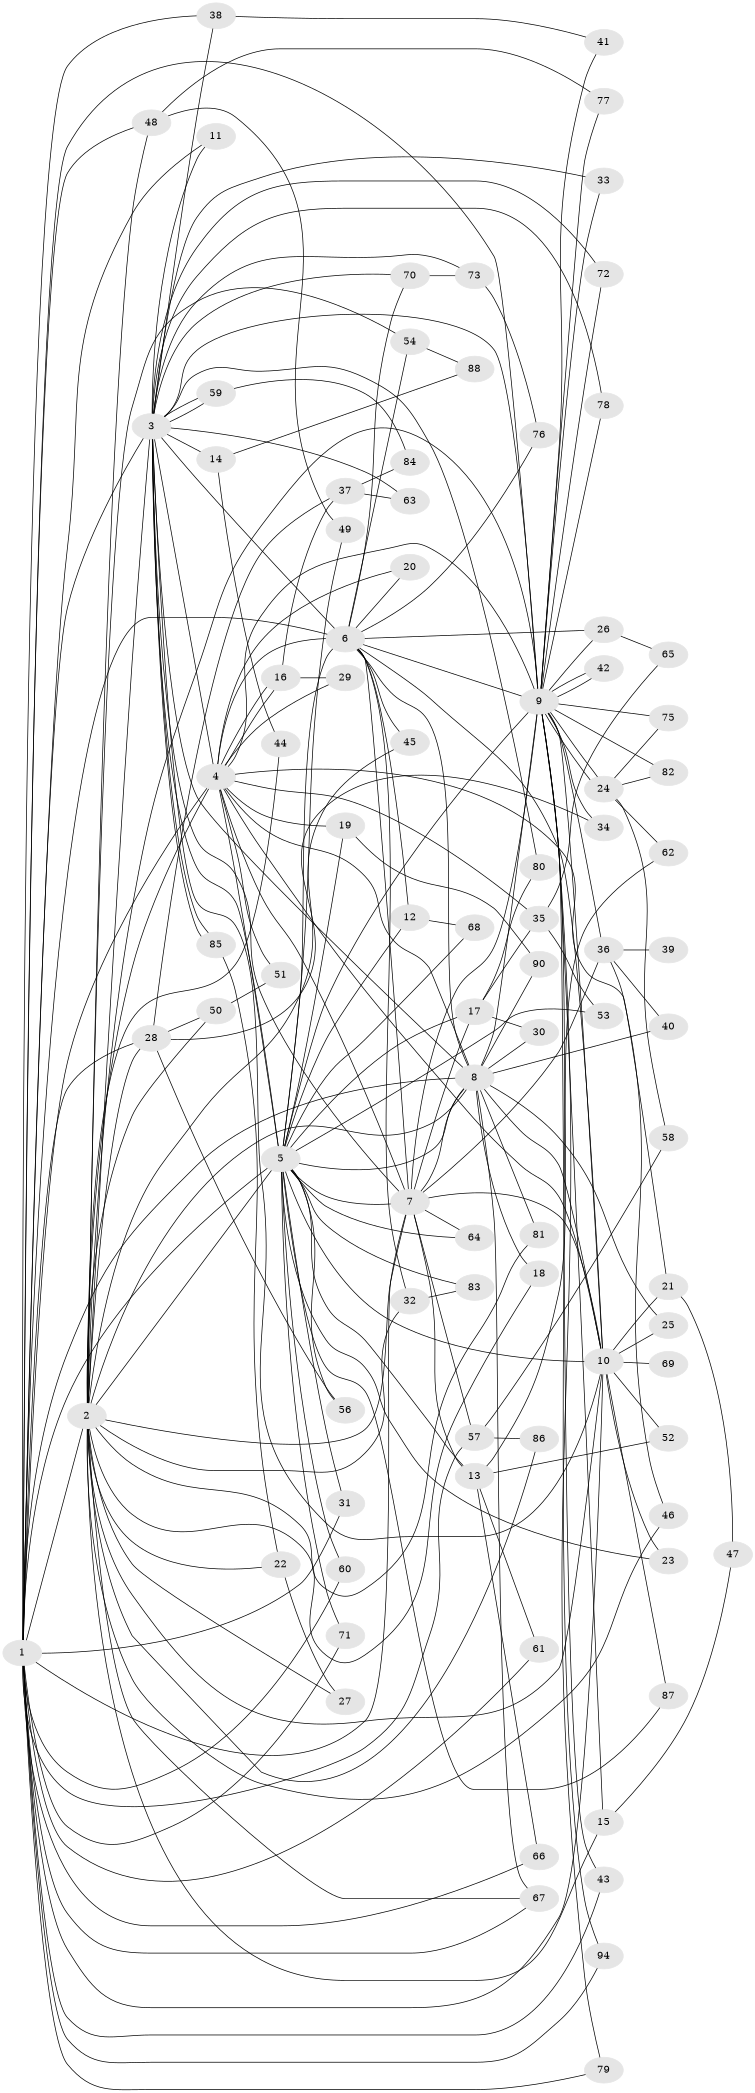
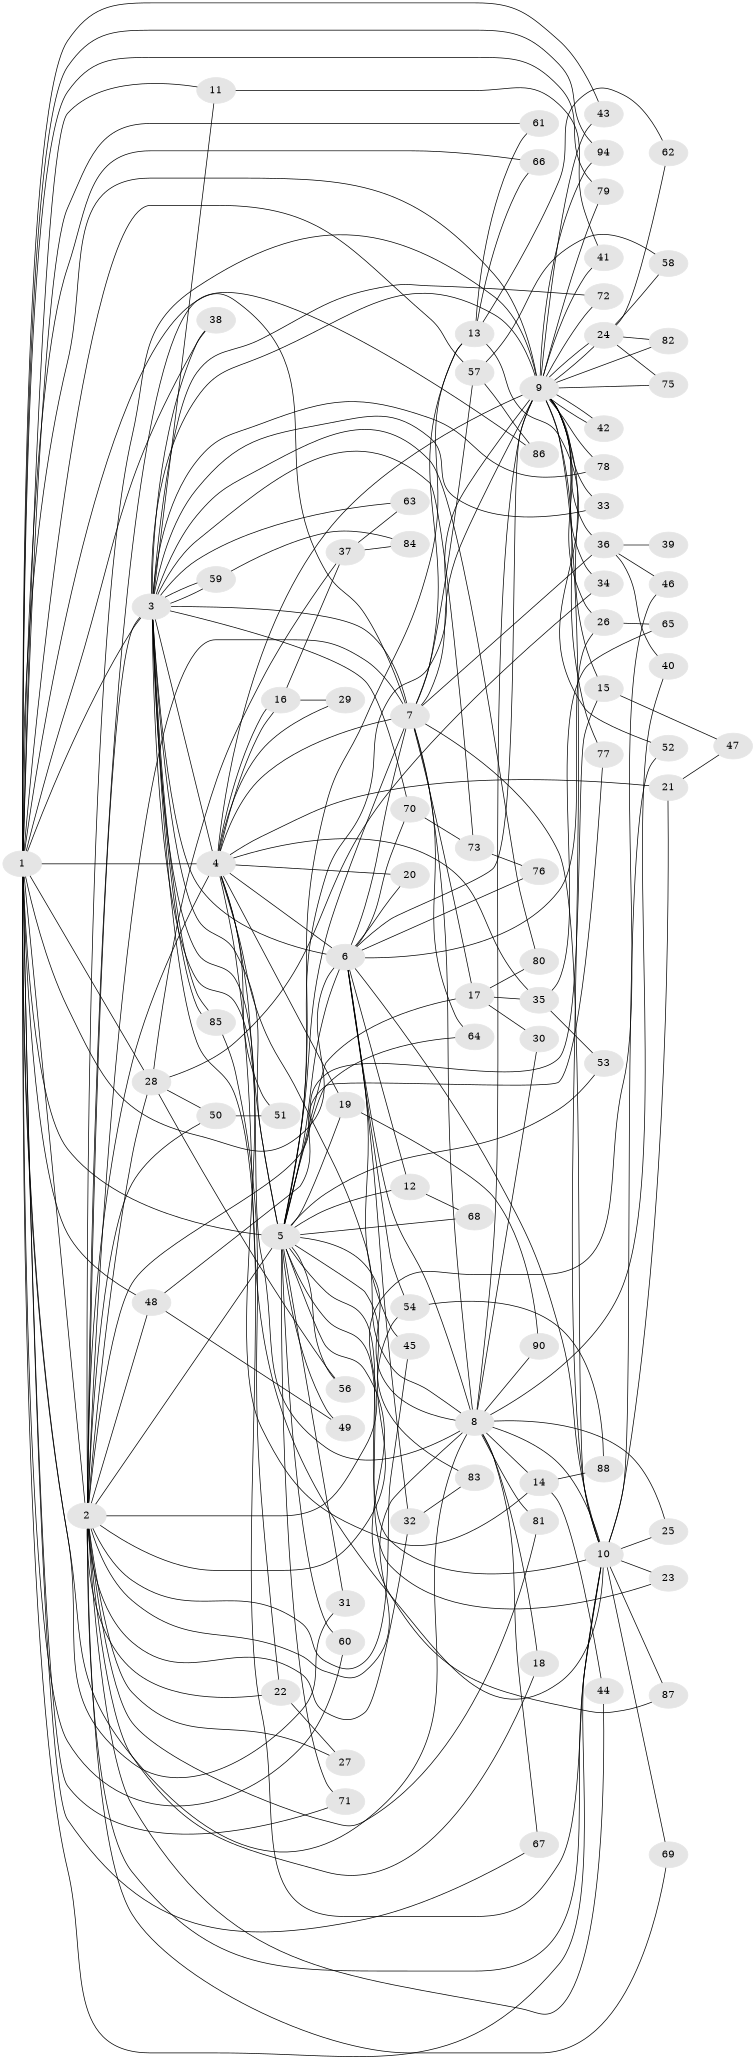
(412, 19) -> (475, 90)
none -> (507, 1453)
(188, 1777) -> (249, 2006)
